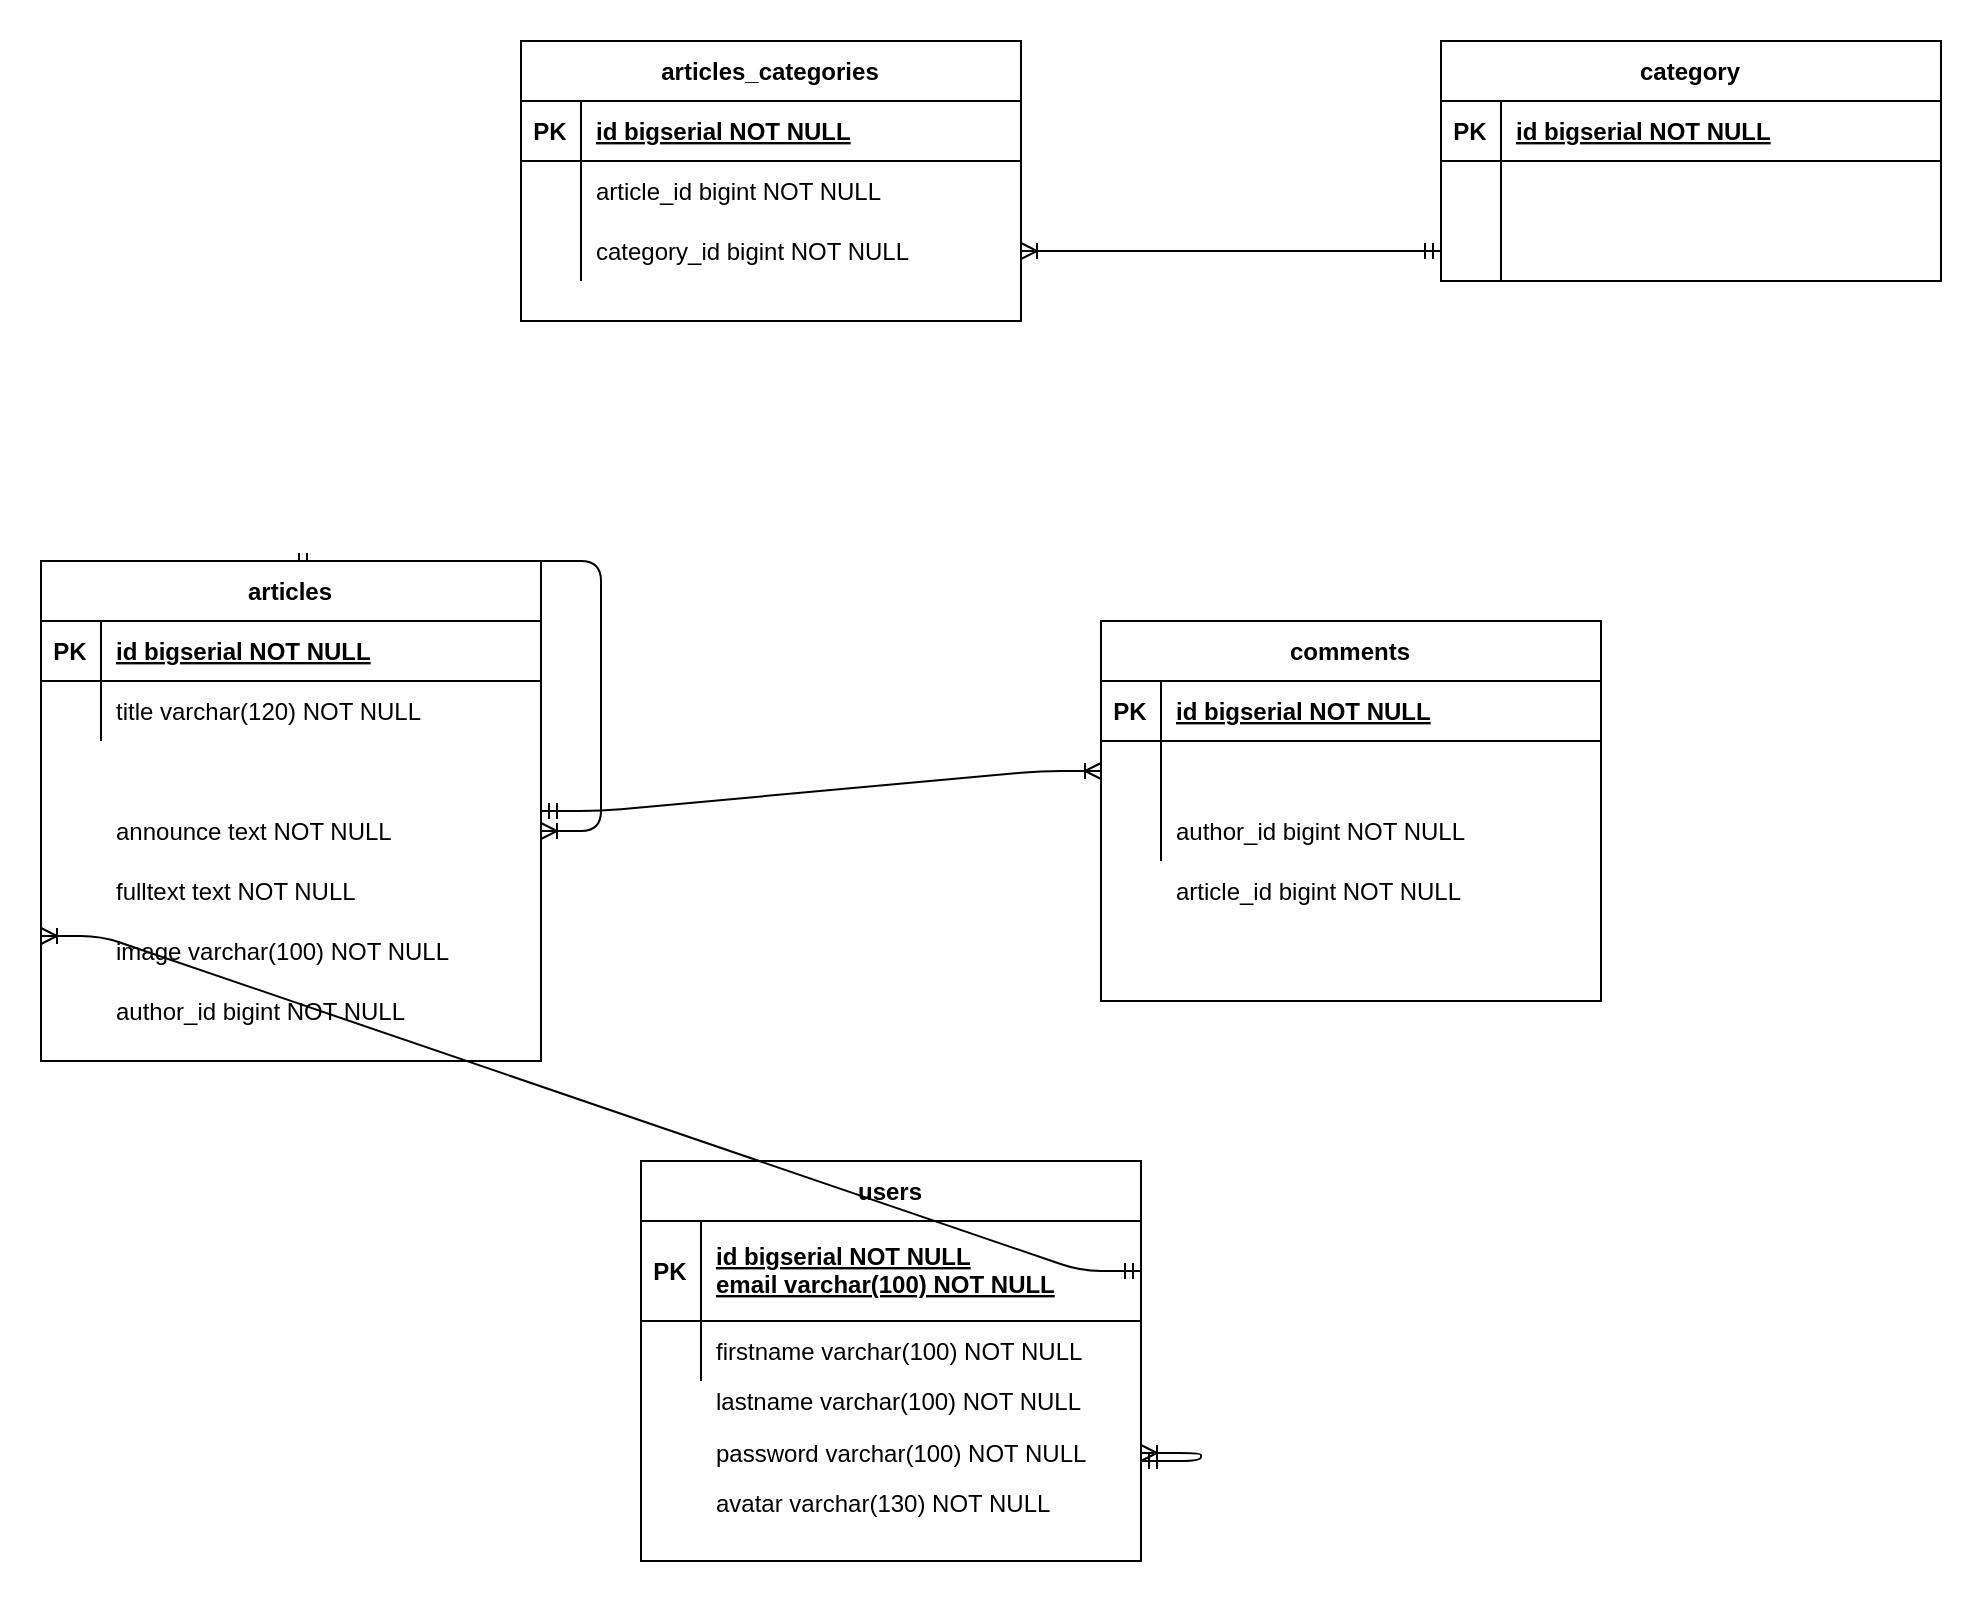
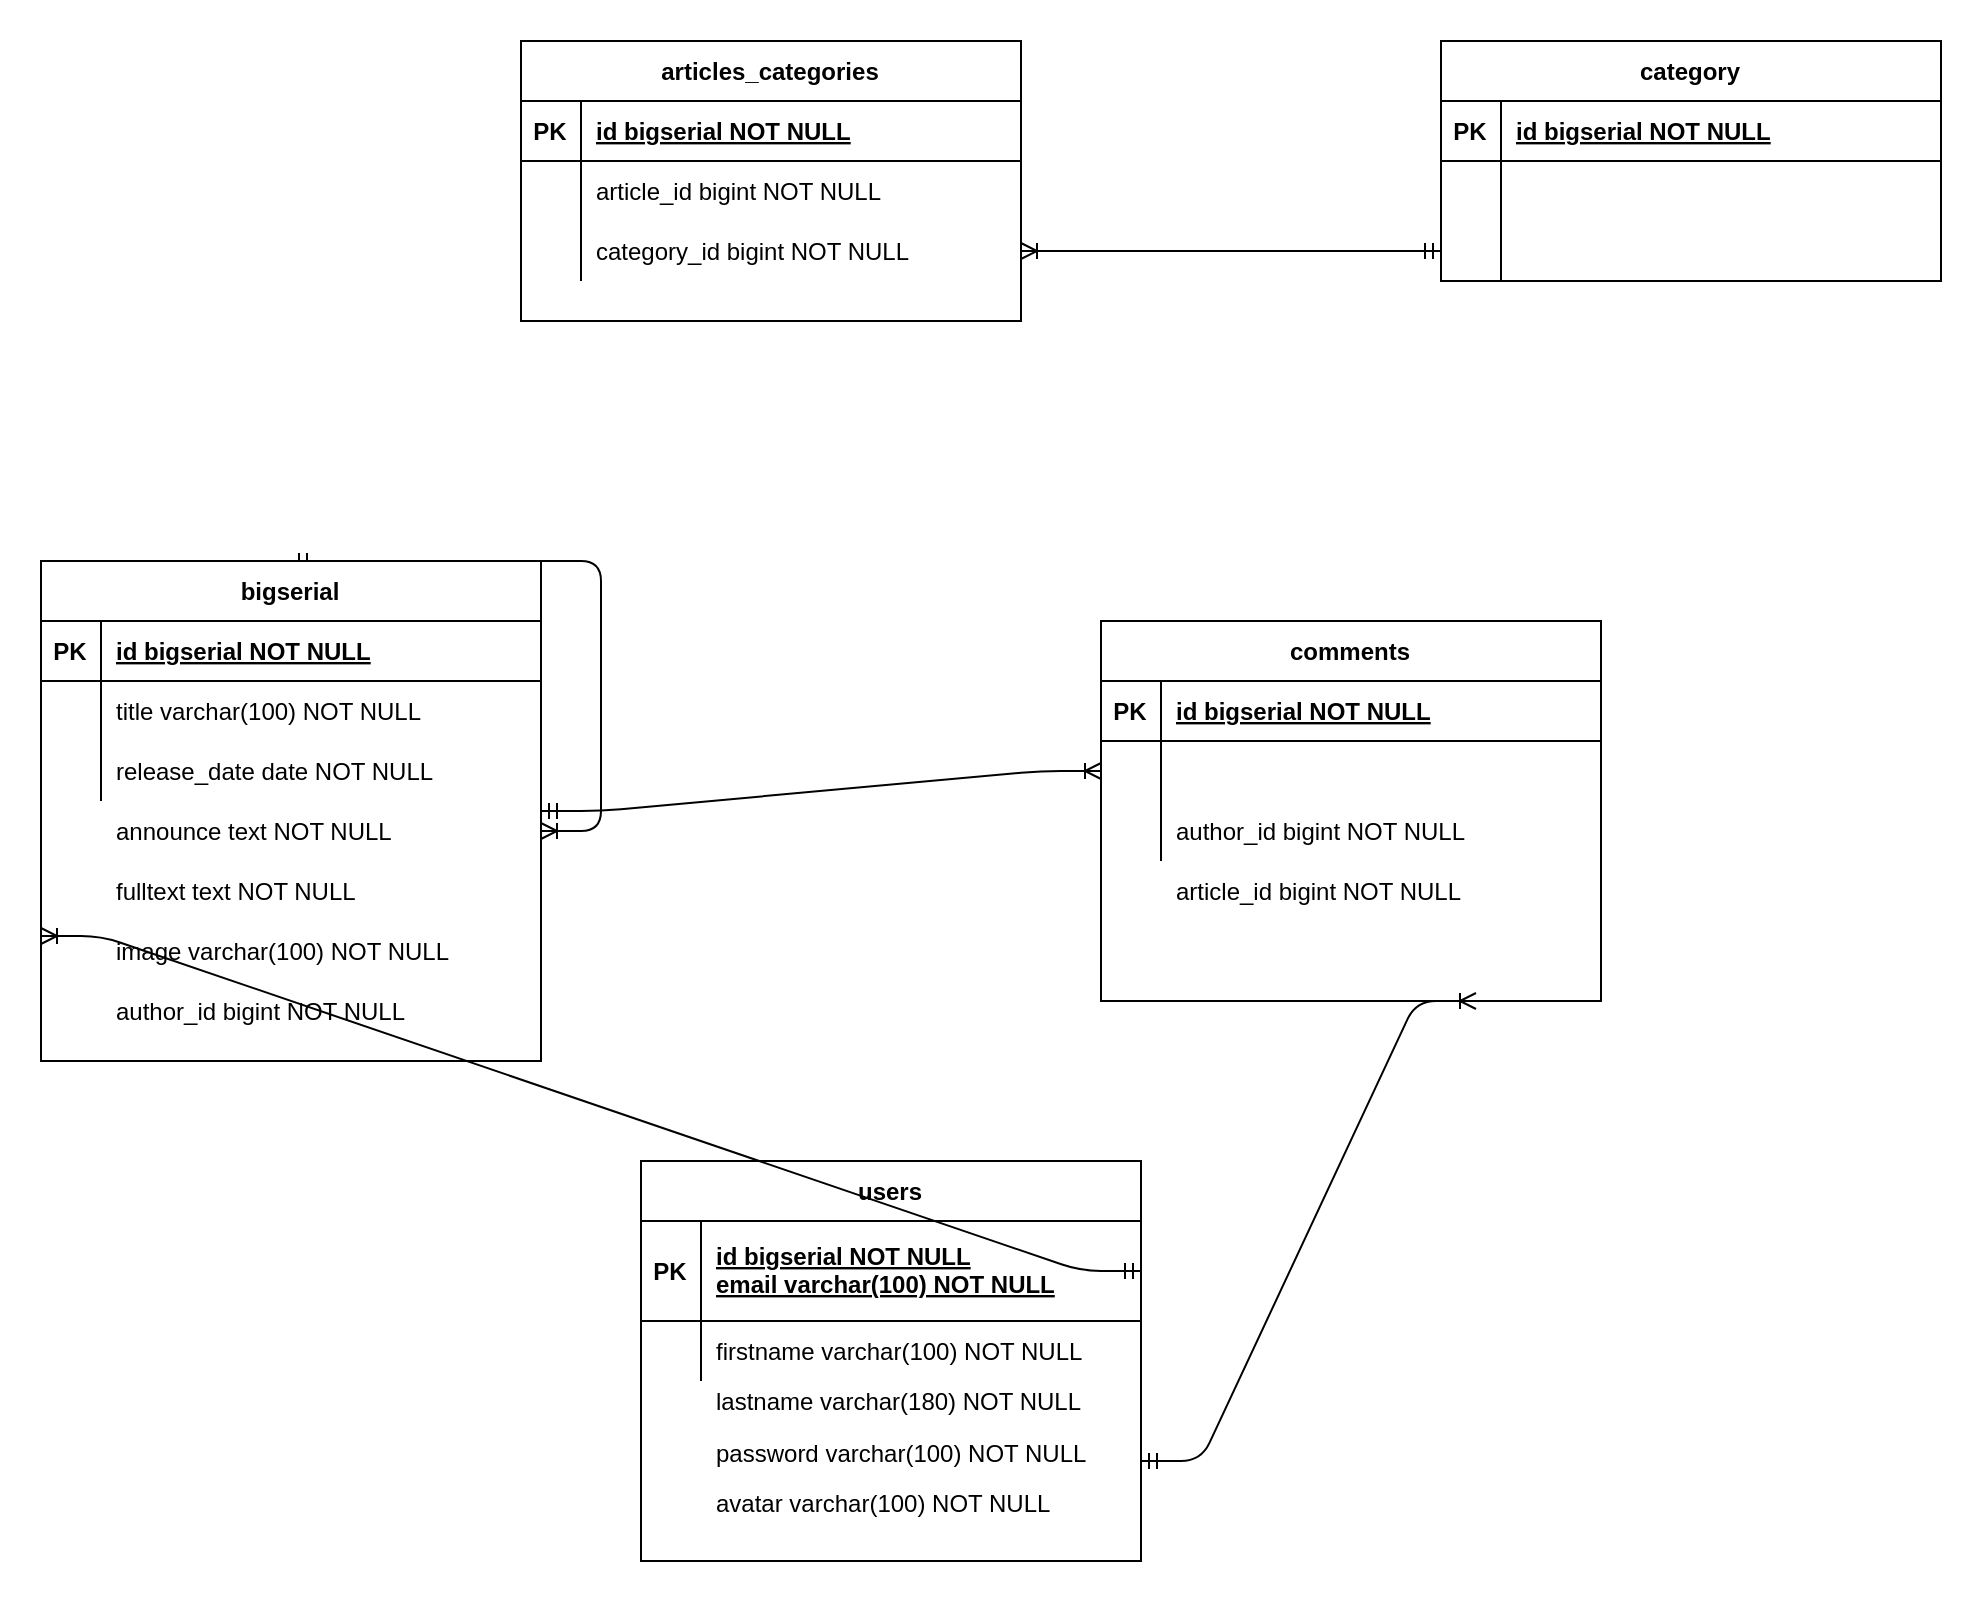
(290, 592) -> (290, 592)
(282, 712) -> (282, 712)
none -> (321, 771)
(905, 1402) -> (905, 1402)
(1180, 1453) -> (1306, 1236)
(895, 1504) -> (895, 1504)
